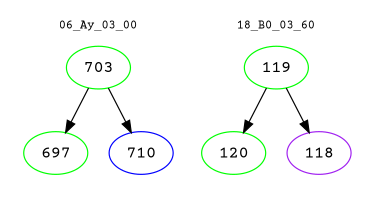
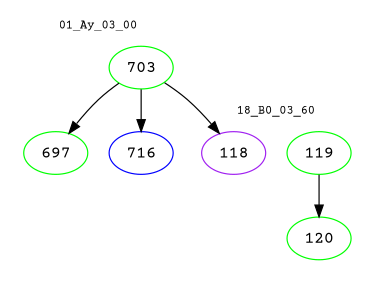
(98, 26) -> (98, 26)
(295, 105) -> (200, 111)
(141, 153) -> (141, 153)
